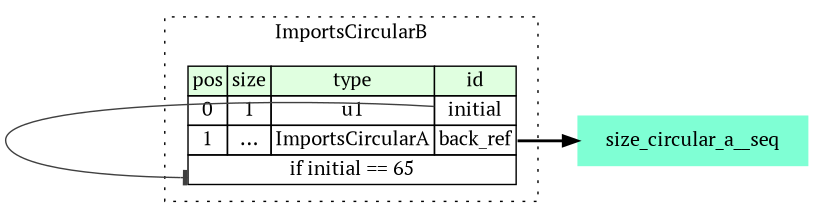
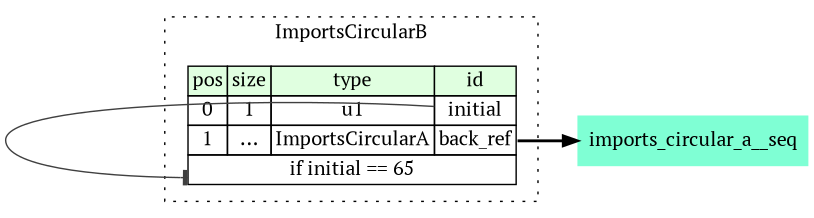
(693, 141) -> (693, 141)
